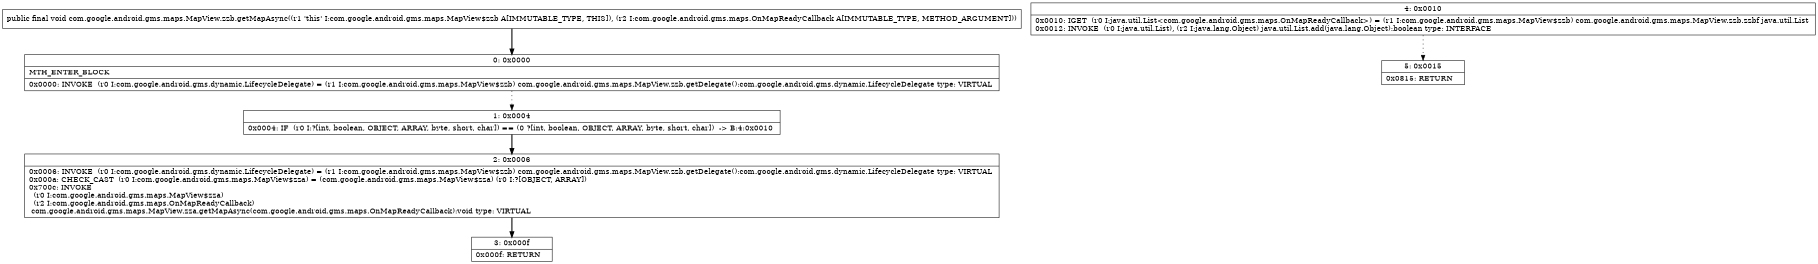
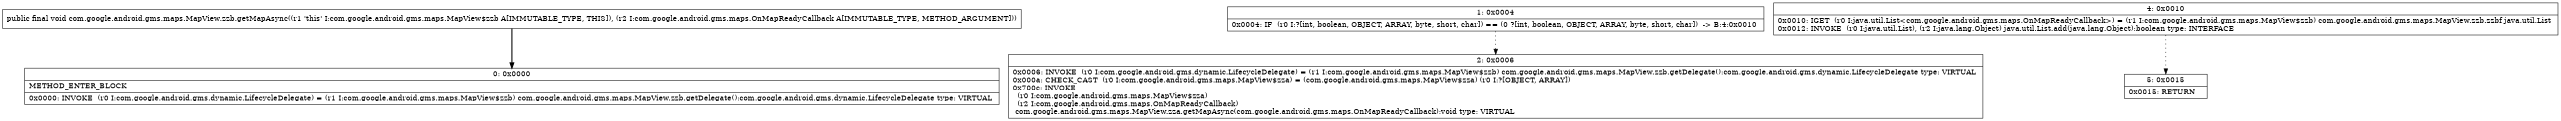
(69, 72) -> (78, 86)
(1423, 78) -> (2166, 92)
(512, 98) -> none
(512, 142) -> (1496, 40)
(512, 249) -> none
